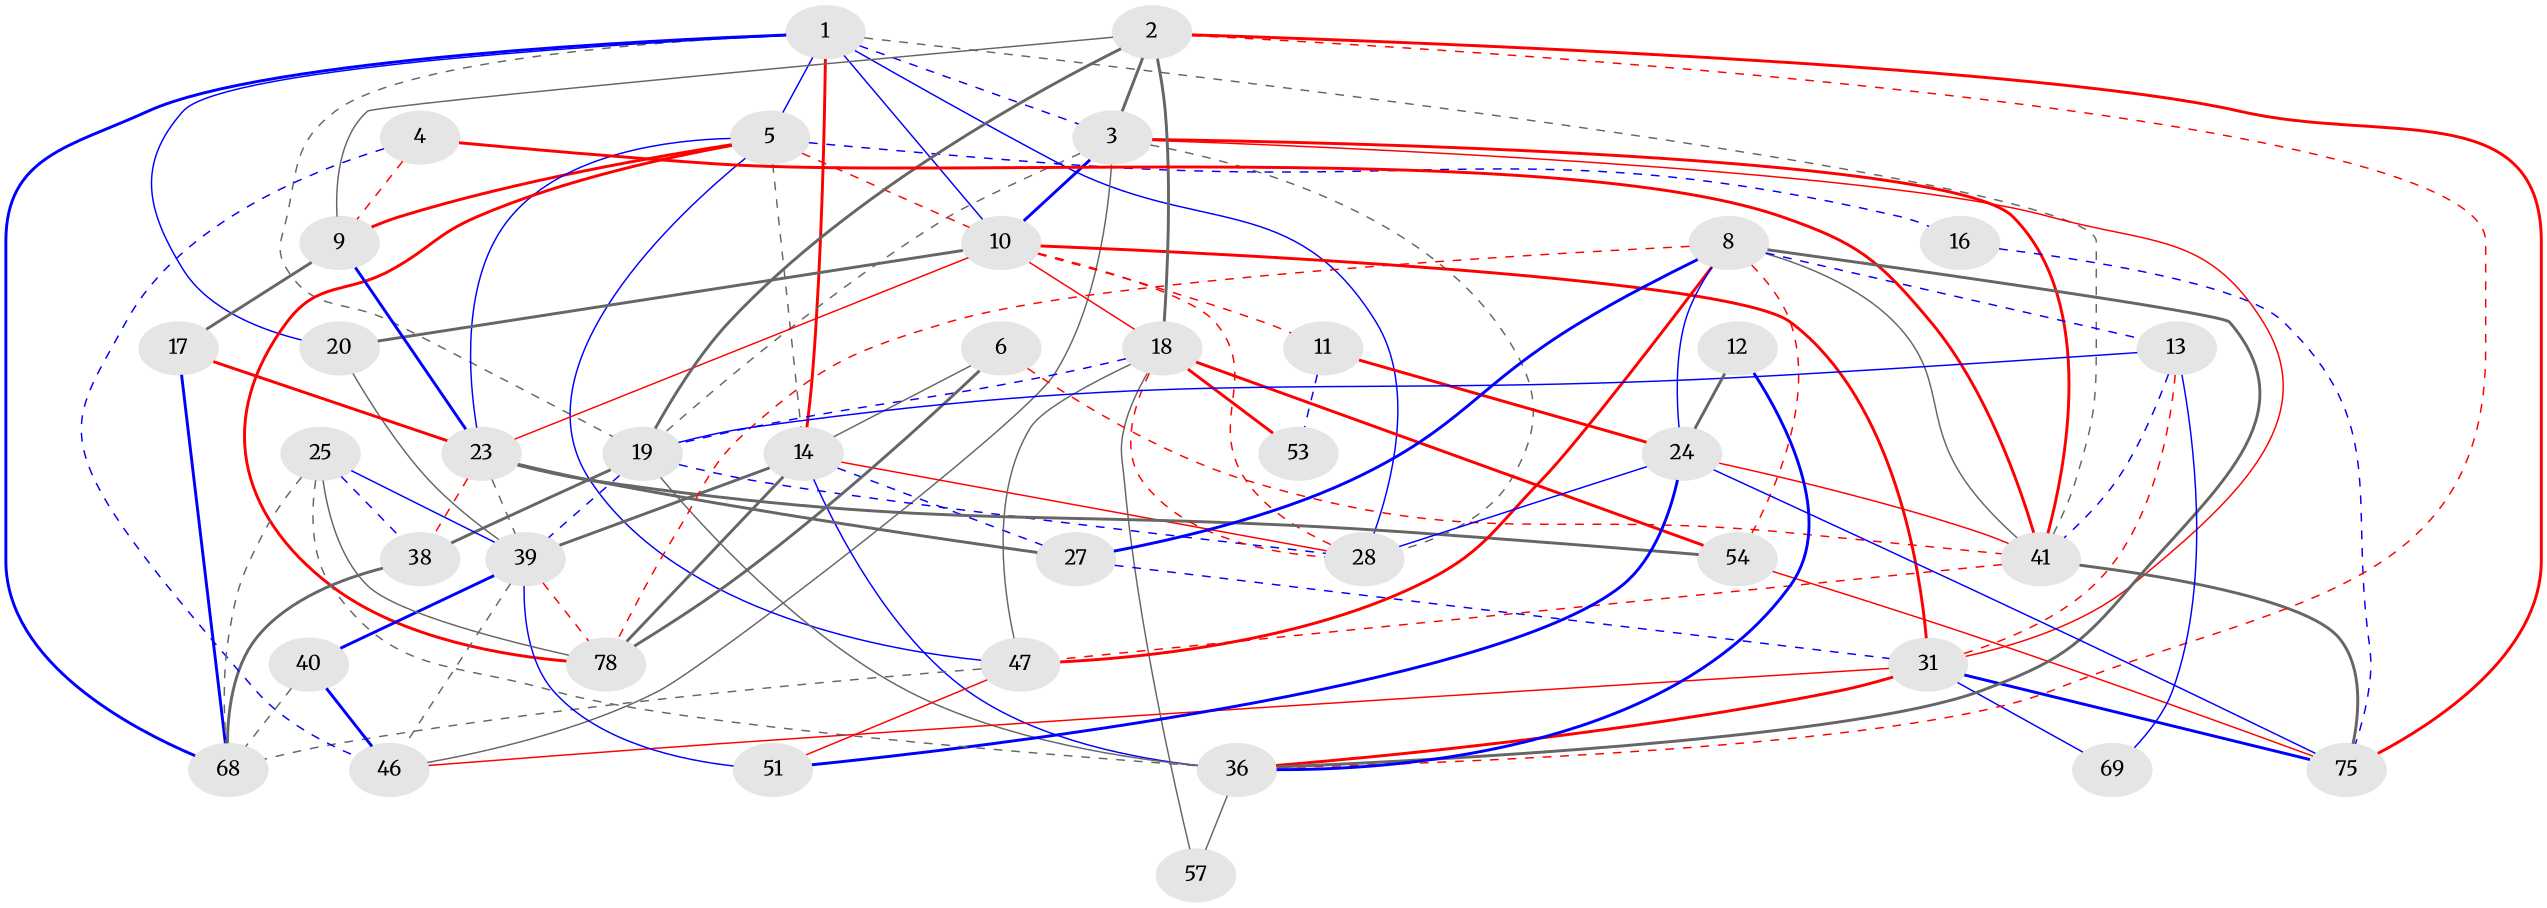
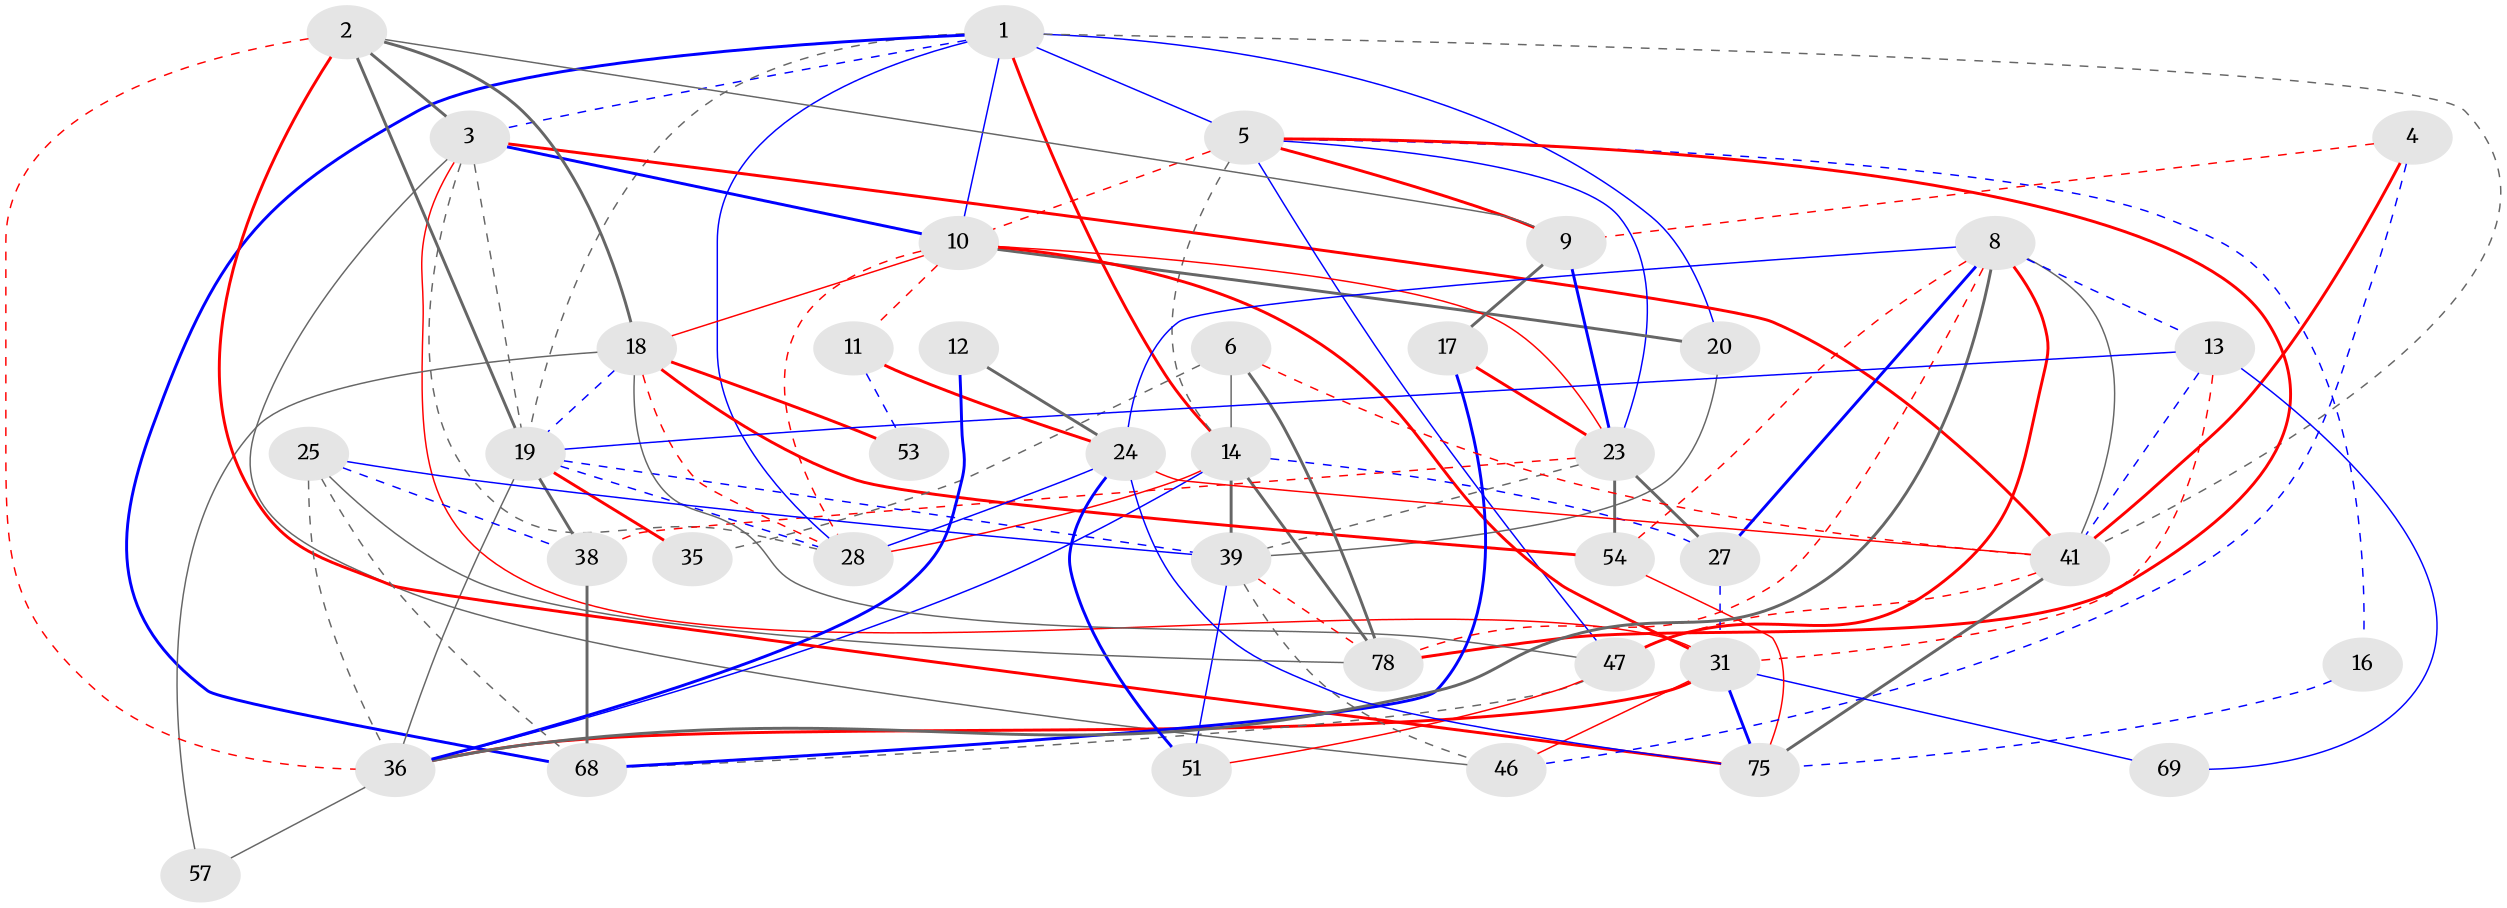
none -> (692, 559)
(309, 665) -> none
